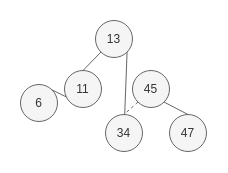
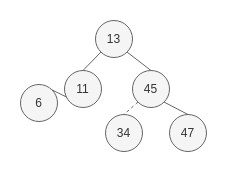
(126, 81) -> (139, 61)
